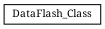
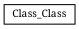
(52, 14) -> (40, 14)
